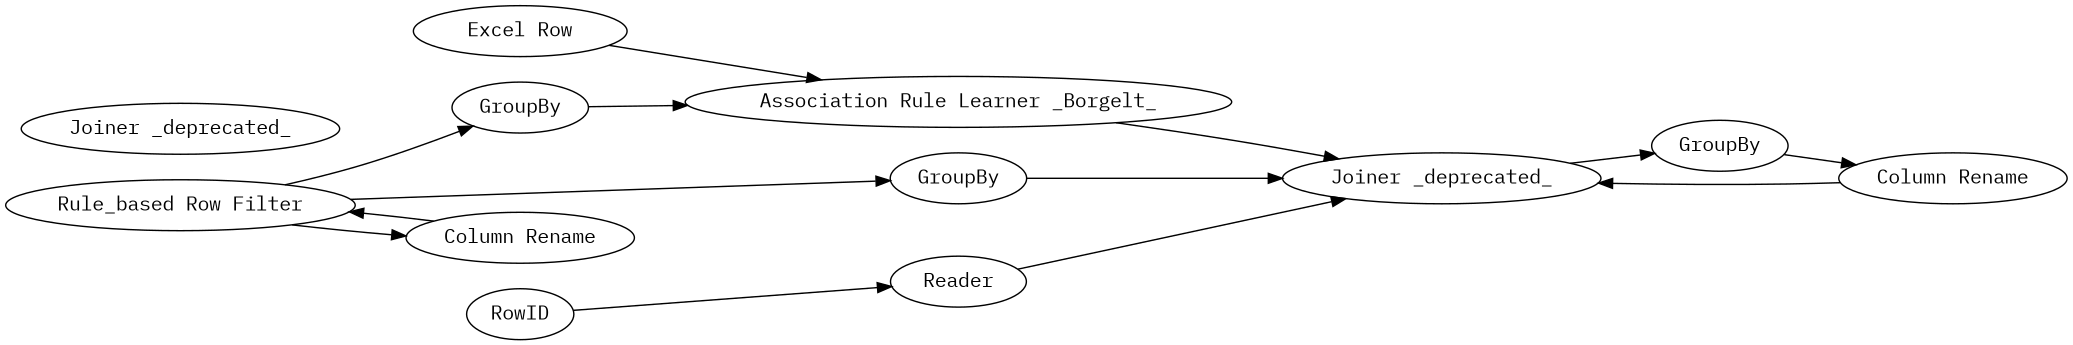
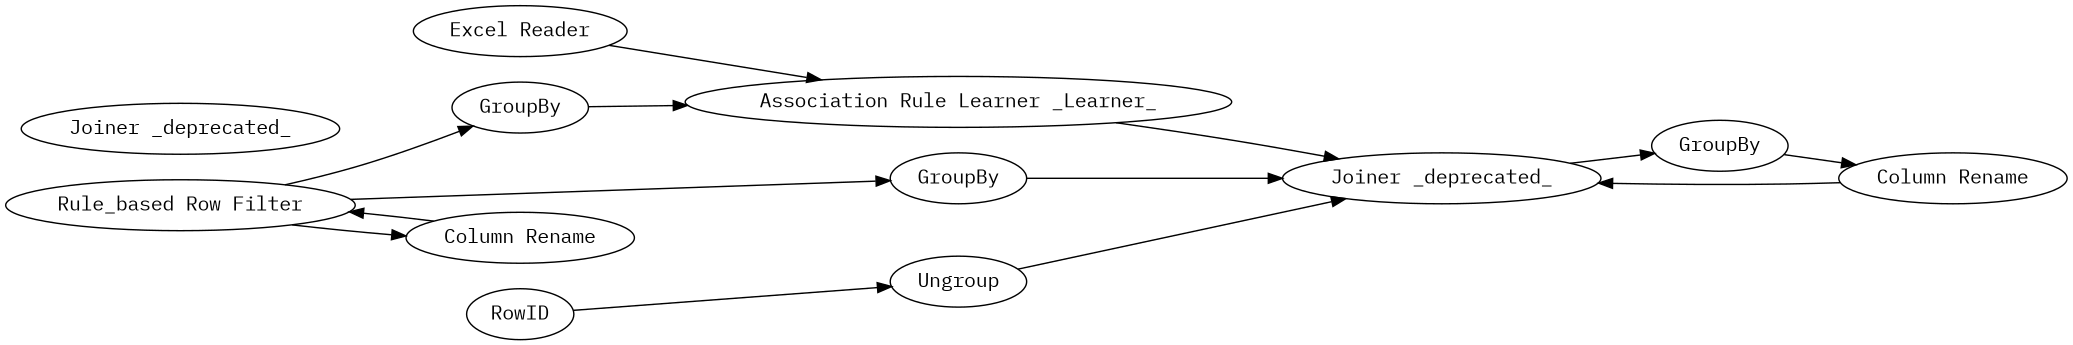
(520, 31) -> (520, 31)
(958, 102) -> (958, 102)
(958, 282) -> (958, 282)
